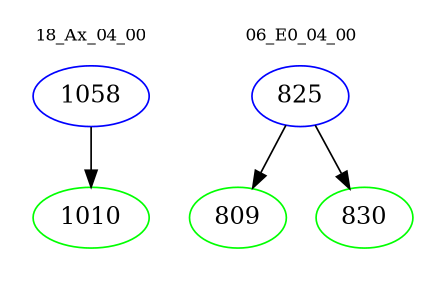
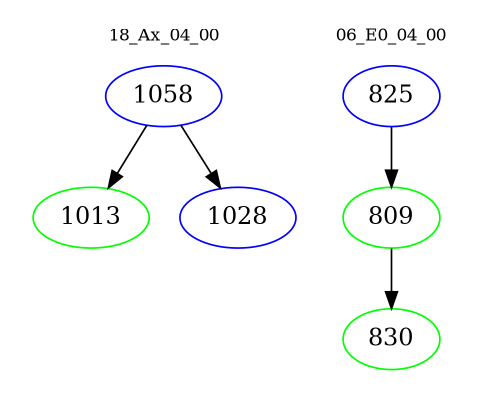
(328, 149) -> (392, 270)
(91, 218) -> (91, 218)
none -> (238, 218)
